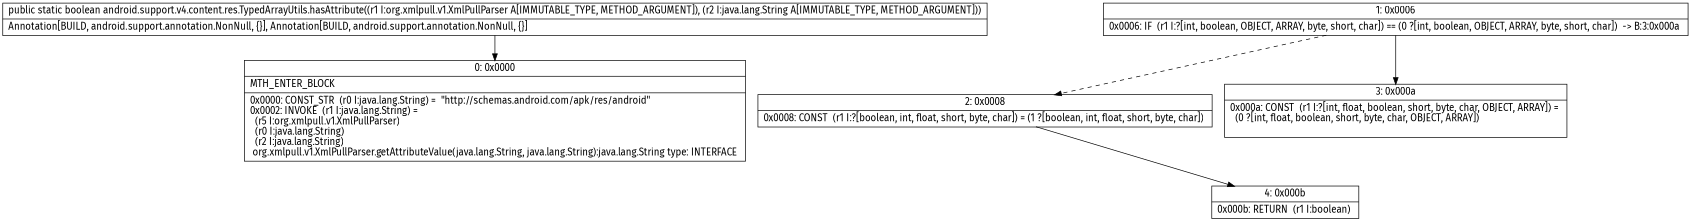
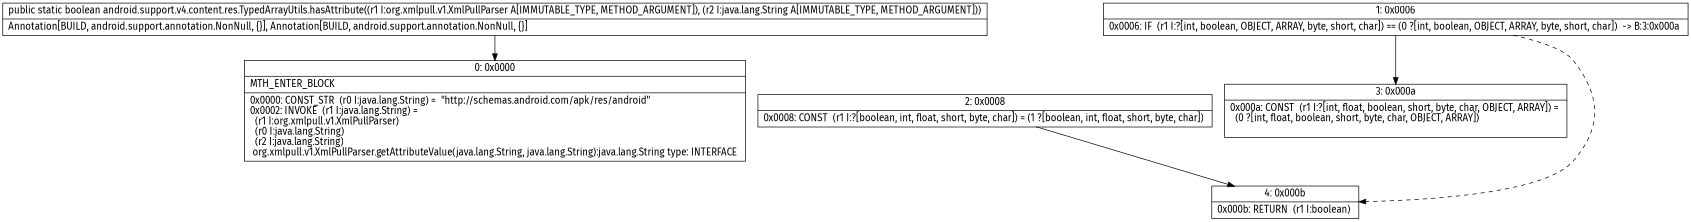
(1194, 64) -> (1558, 172)
(325, 121) -> (325, 121)
